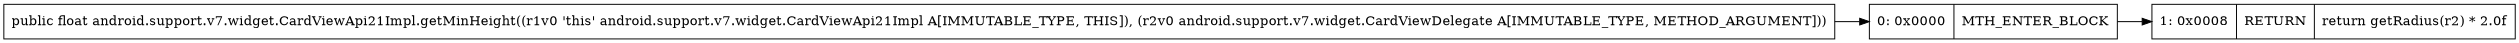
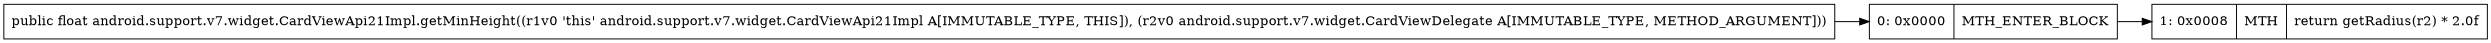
(2275, 21) -> (2261, 21)
